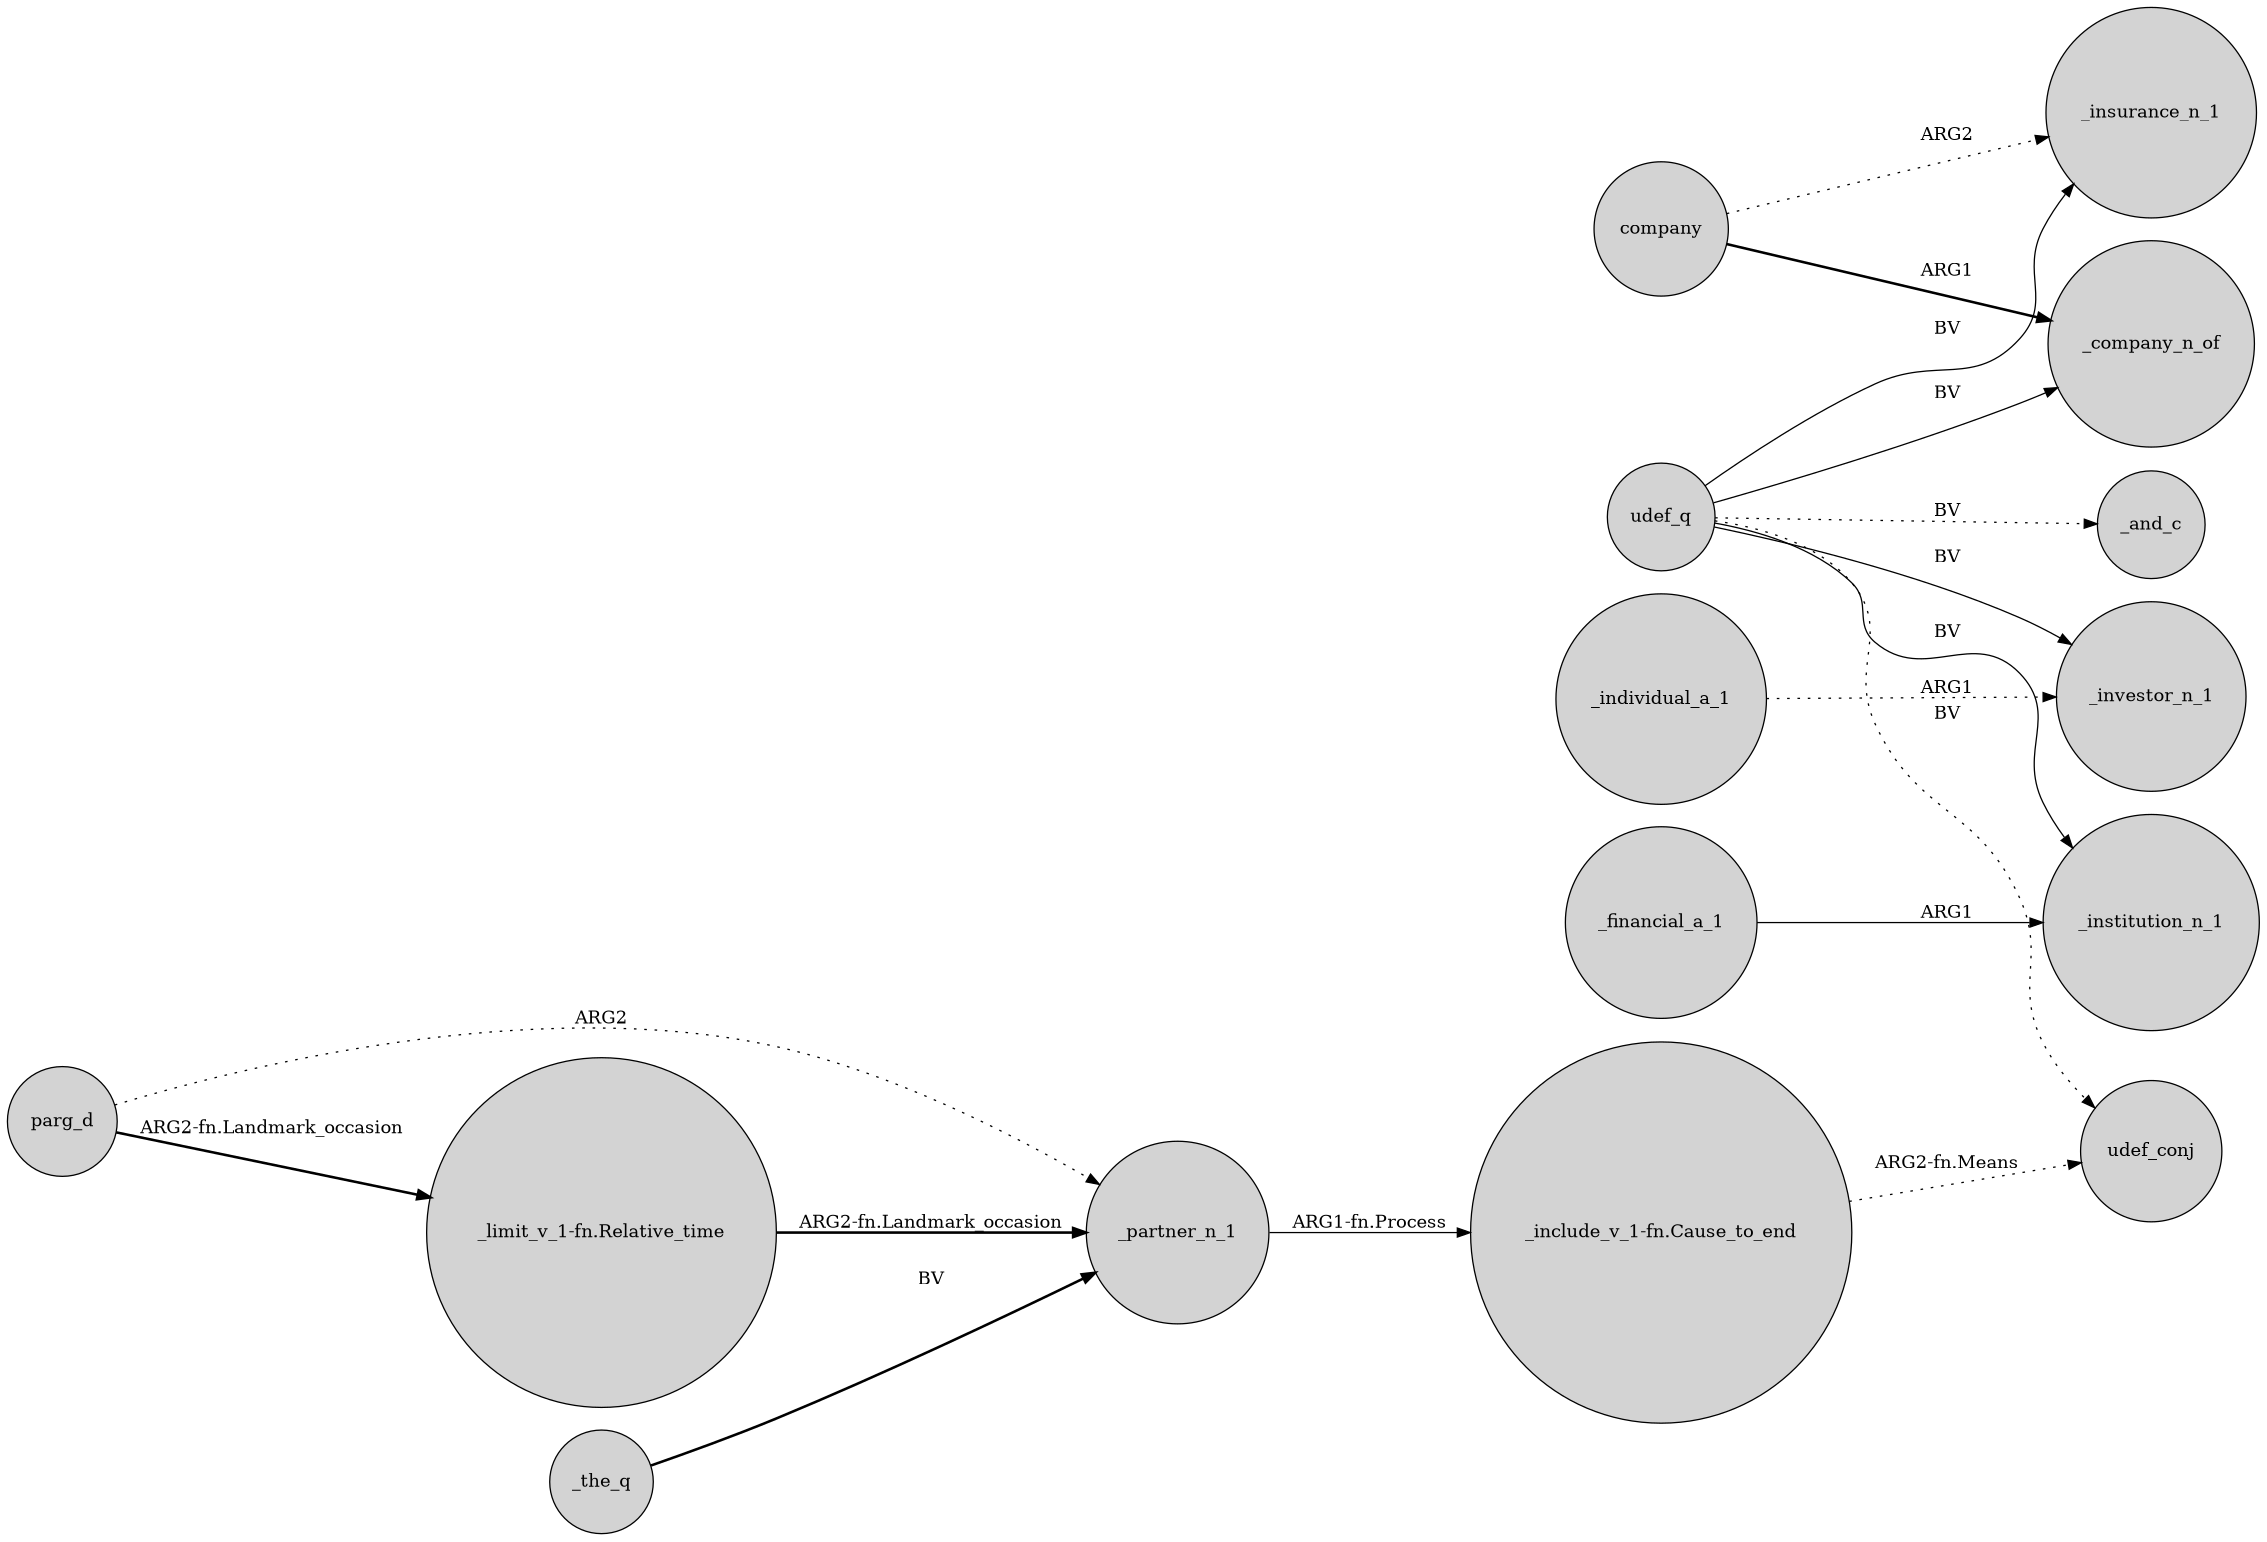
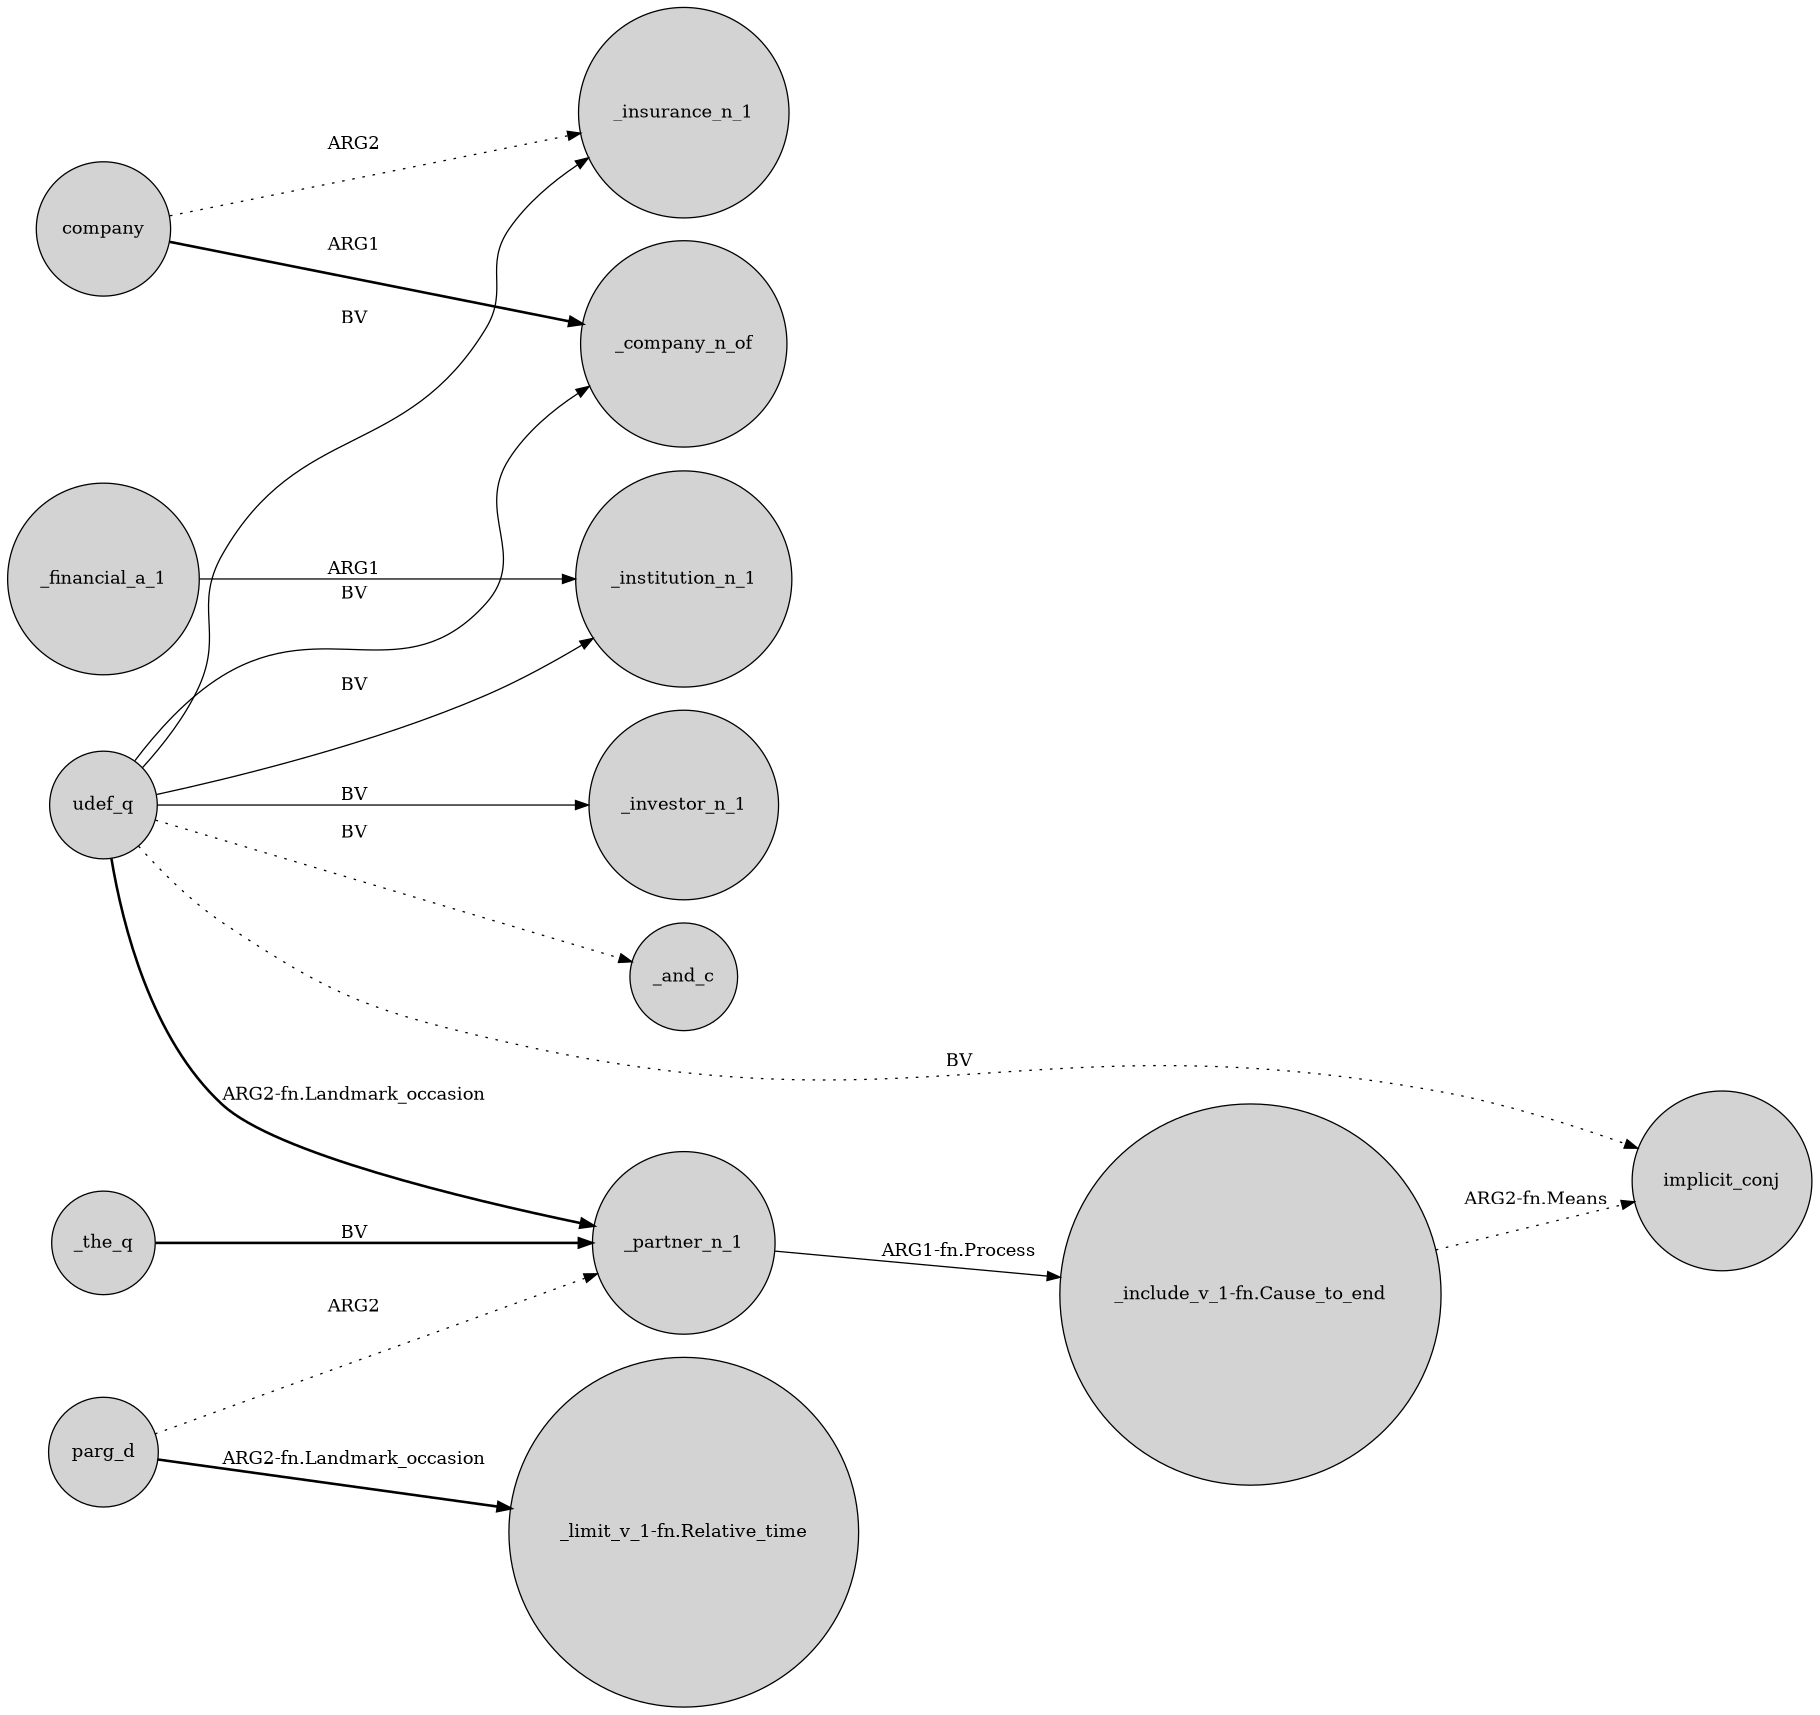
(1661, 699) -> none
(2151, 1151) -> (1722, 1181)
(925, 1233) -> (267, 1132)
